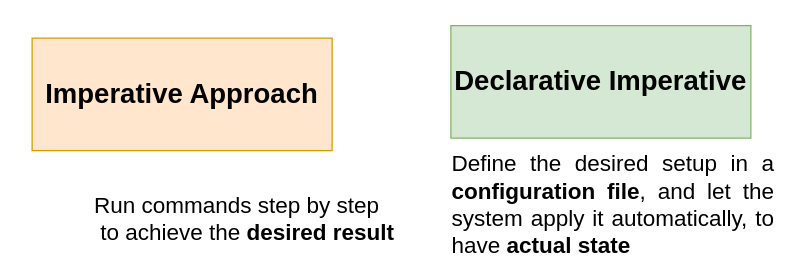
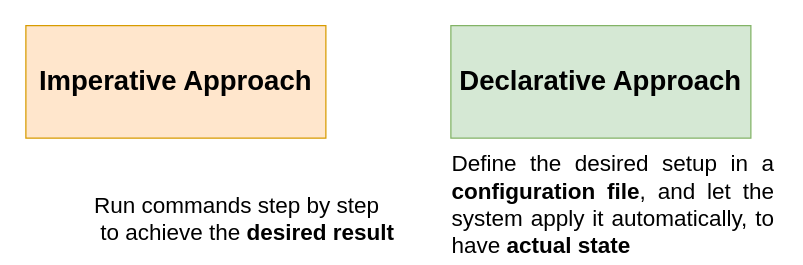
(601, 82) -> (601, 82)
(182, 94) -> (176, 82)
